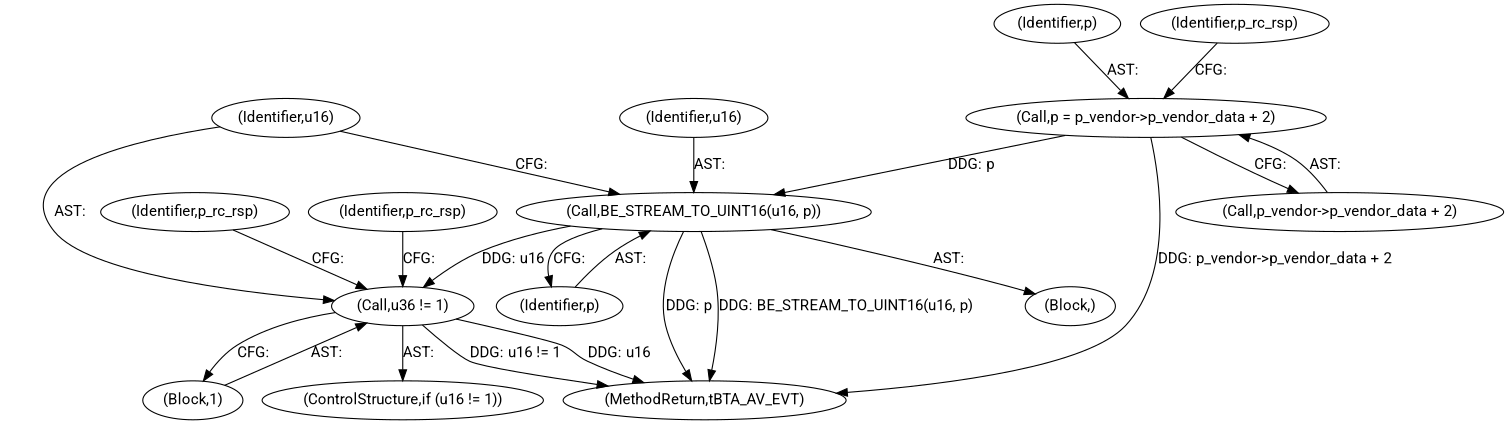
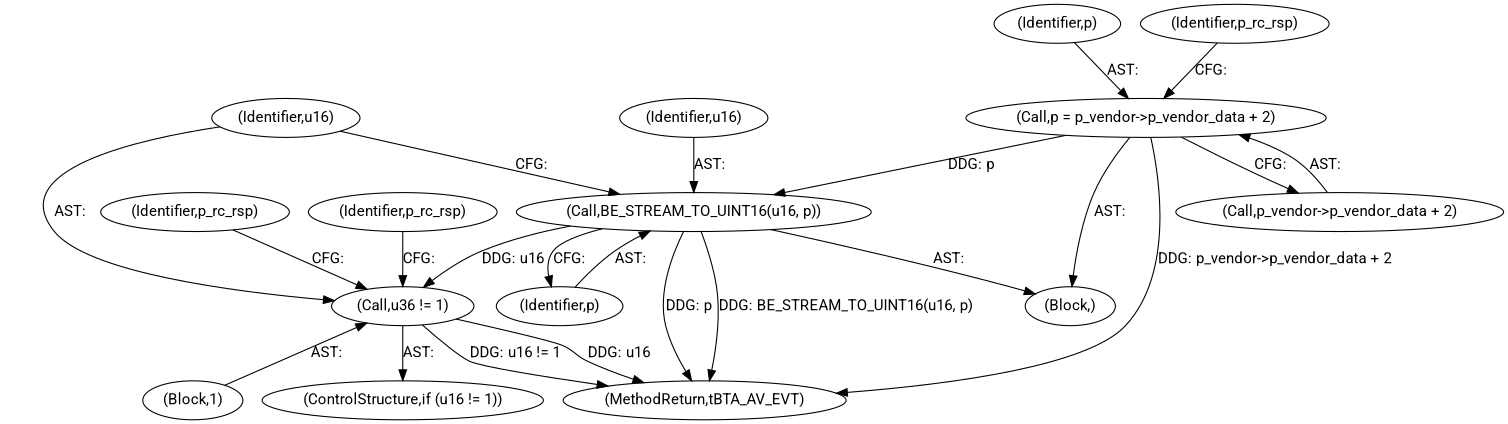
none -> (1090, 202)
(266, 331) -> none
